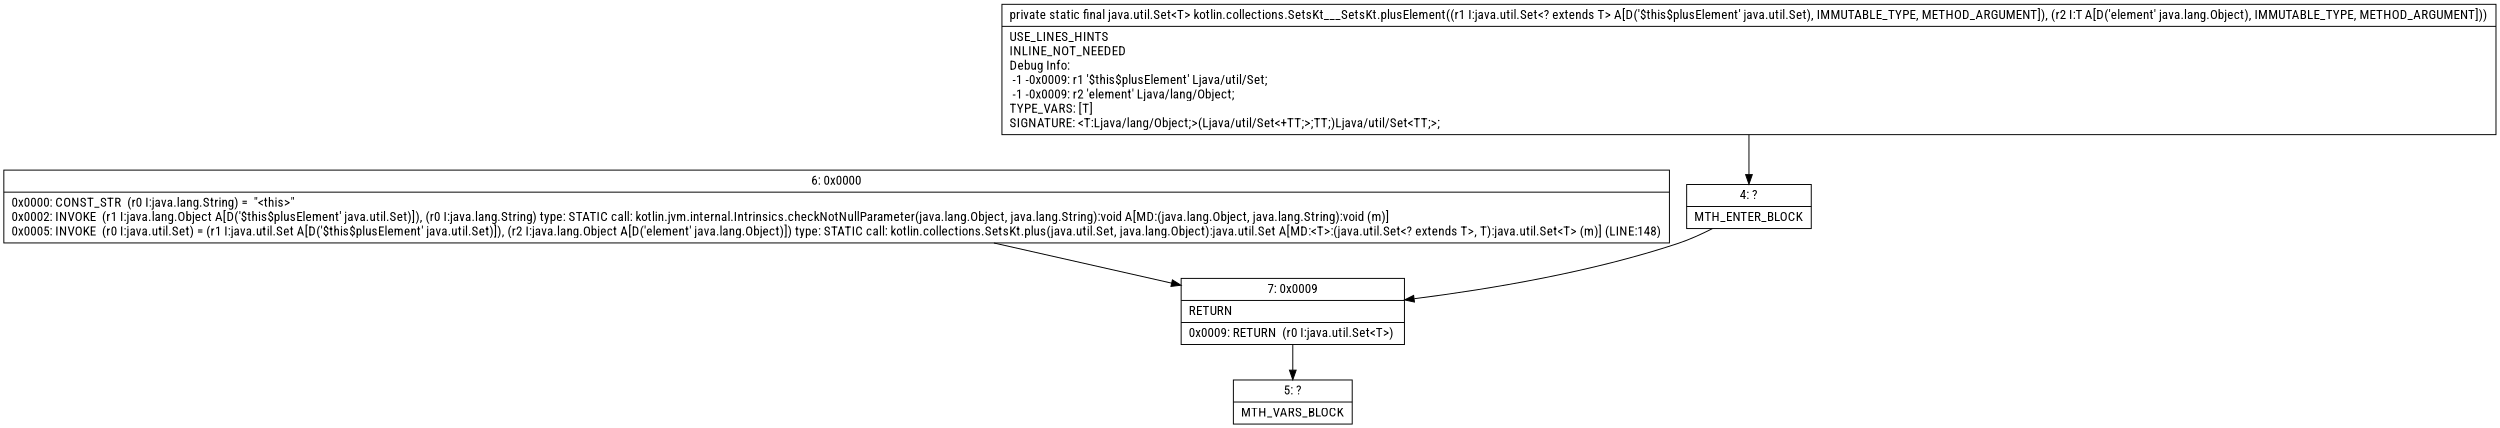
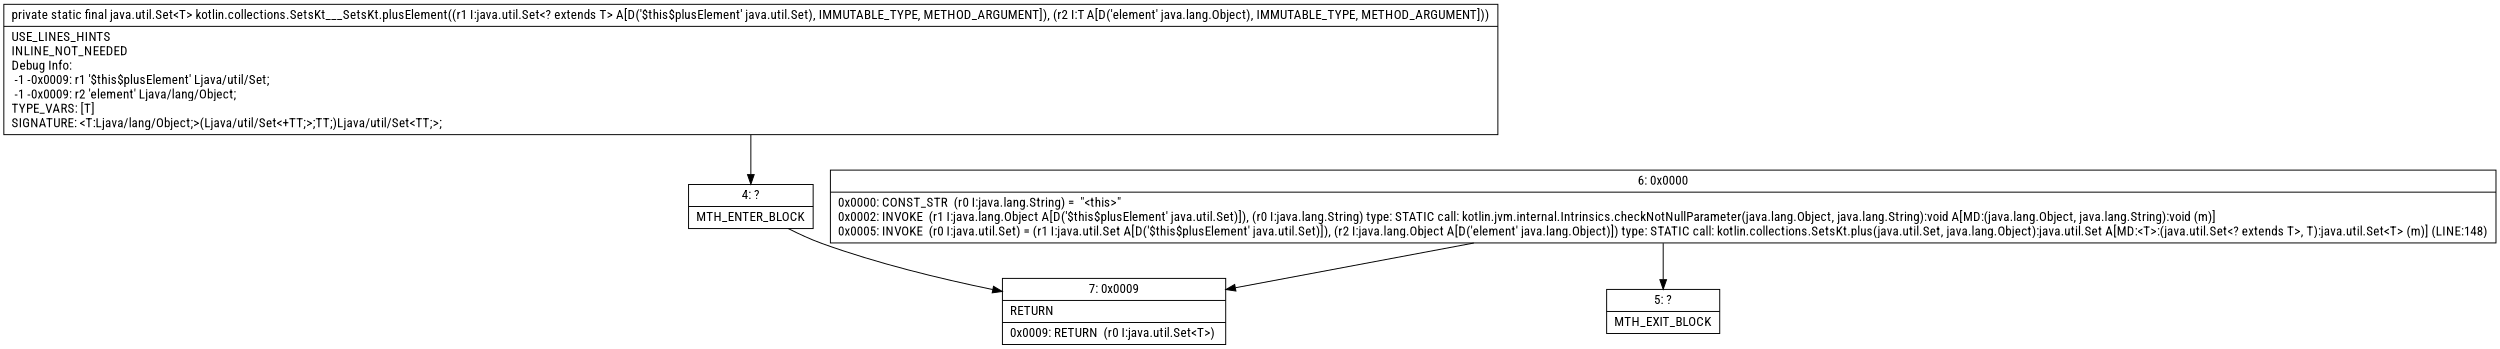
(1293, 357) -> (1663, 261)
(1293, 413) -> (1663, 322)
